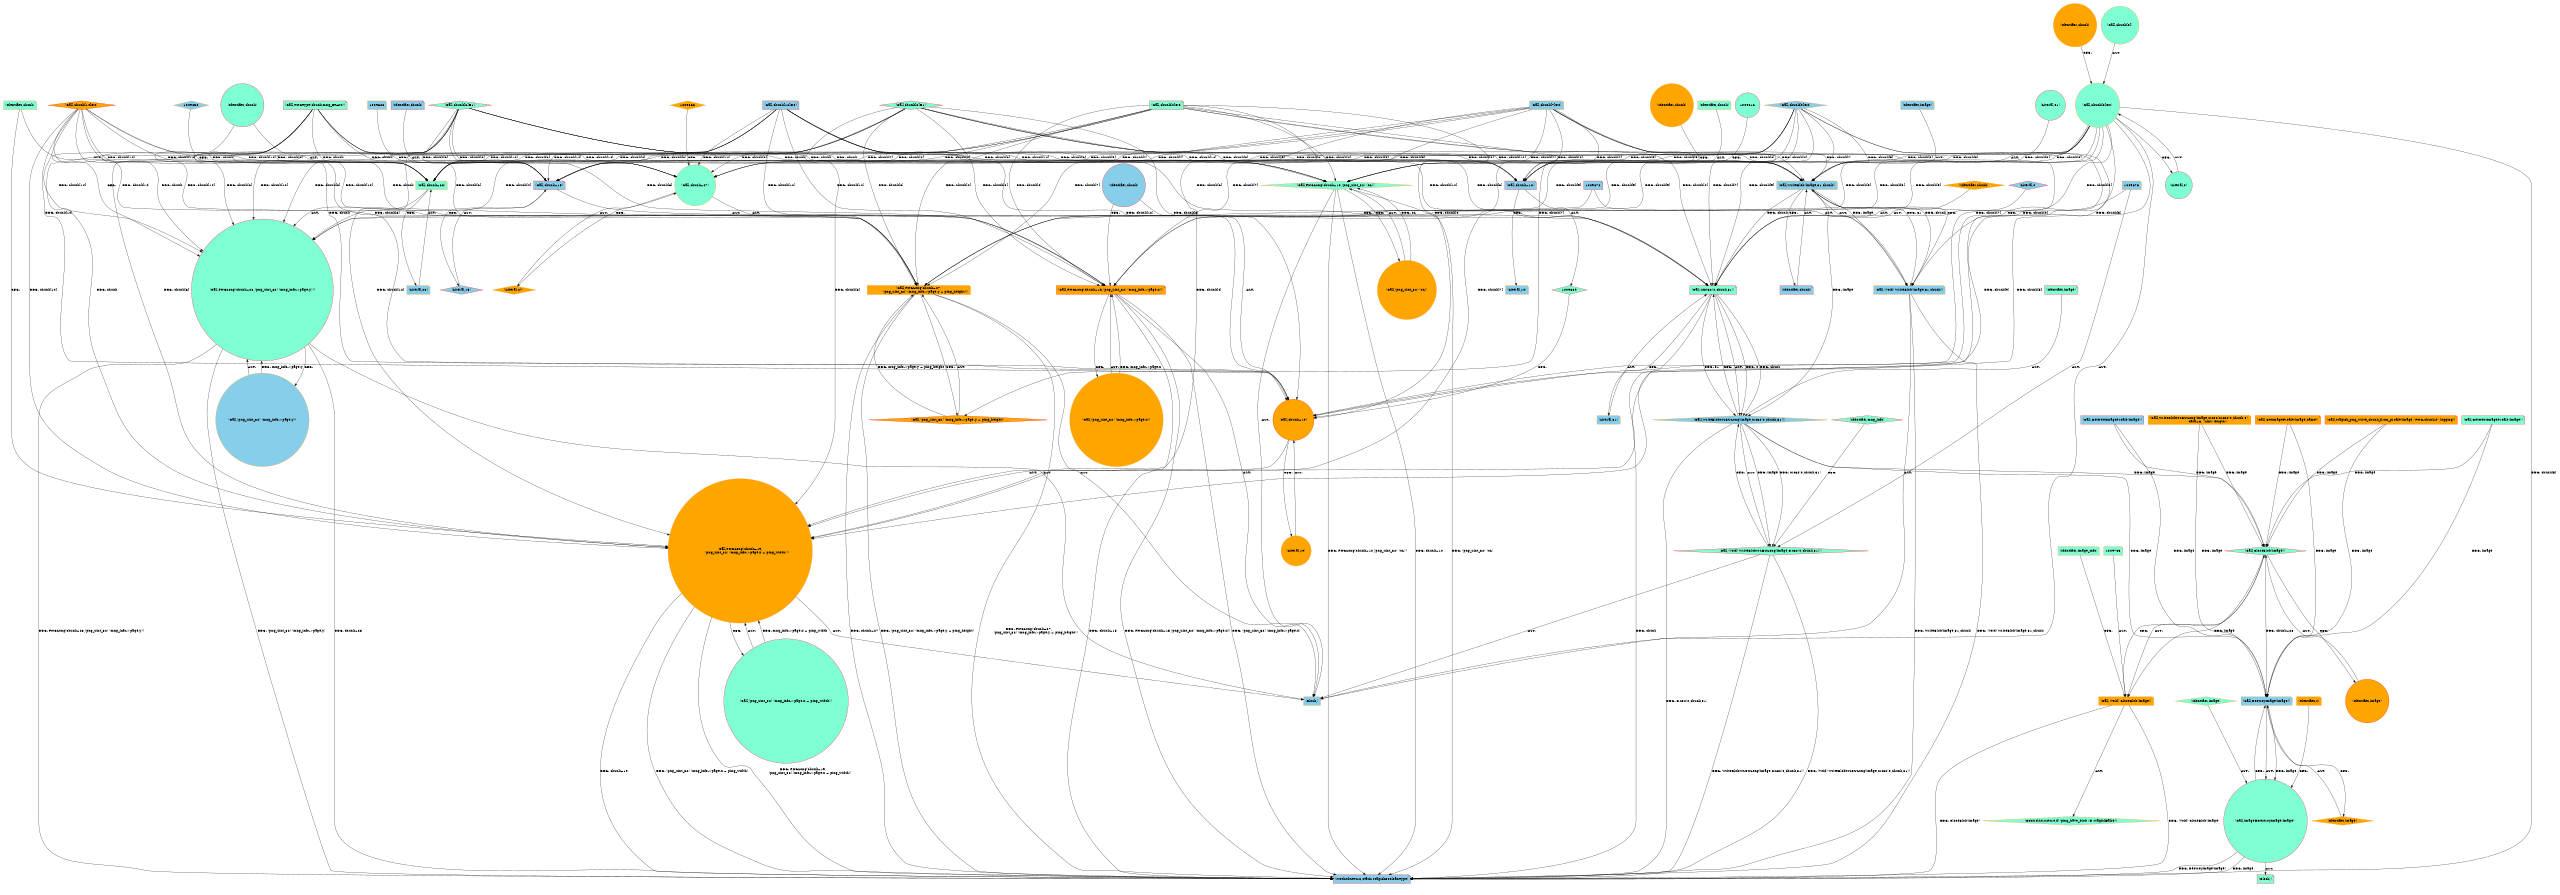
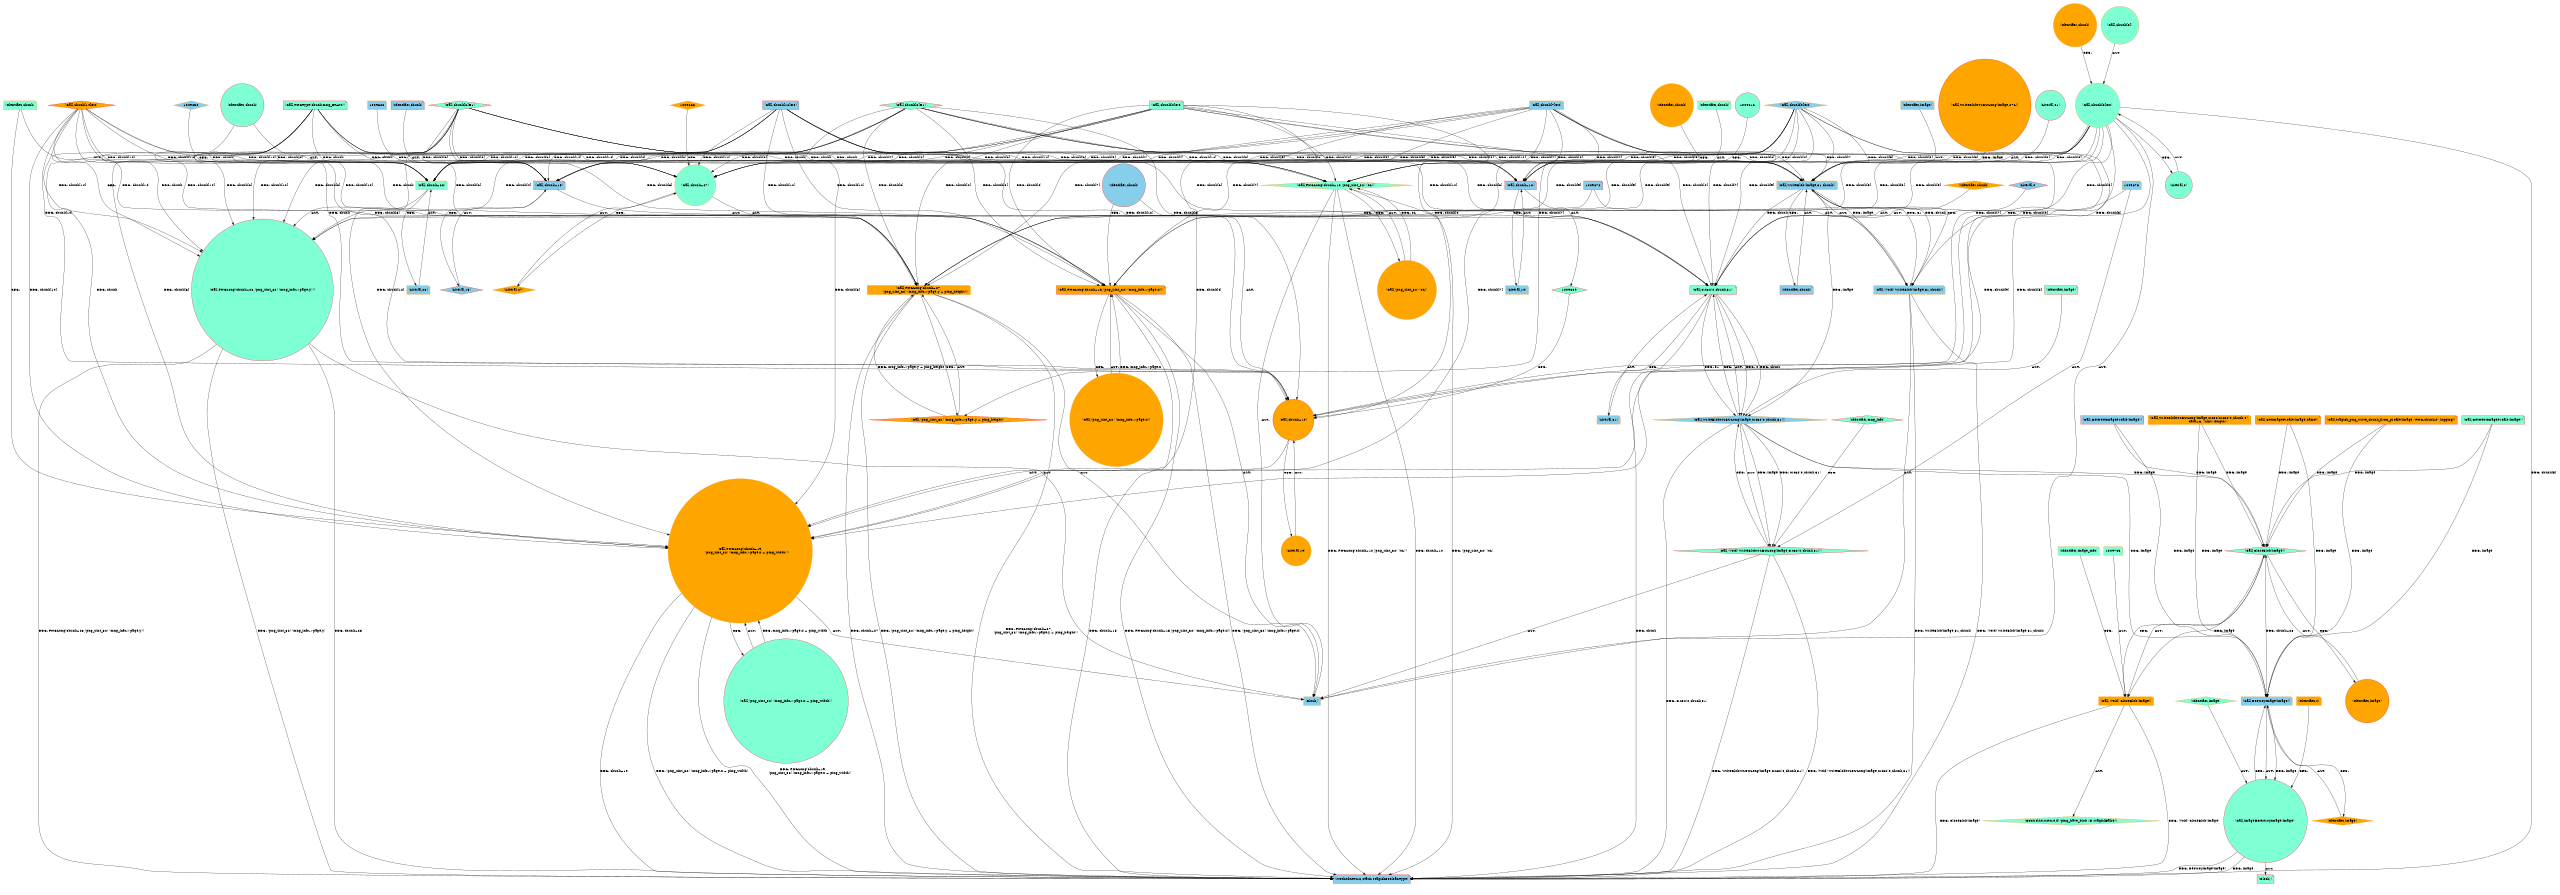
none -> (1985, 105)
none -> (1266, 162)
none -> (1523, 239)
(1713, 290) -> (1713, 290)
(262, 420) -> none
